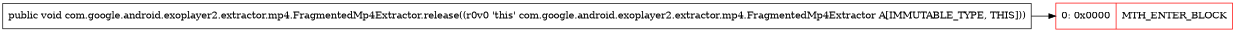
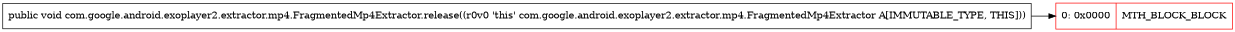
(1174, 16) -> (1174, 16)
